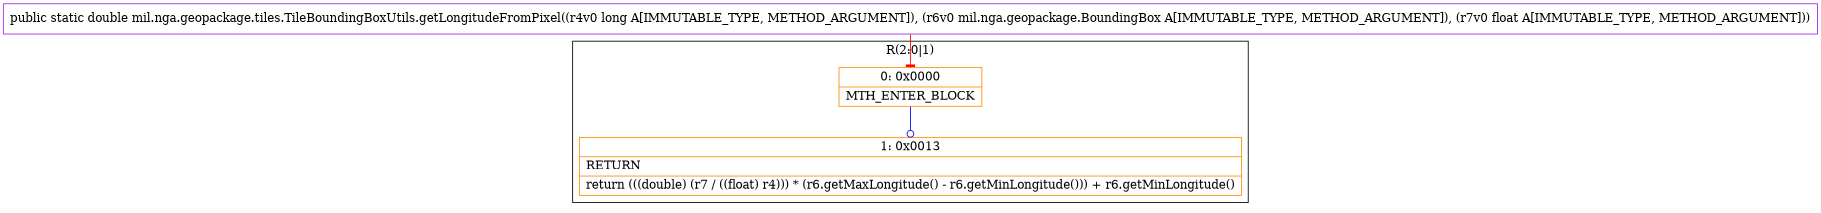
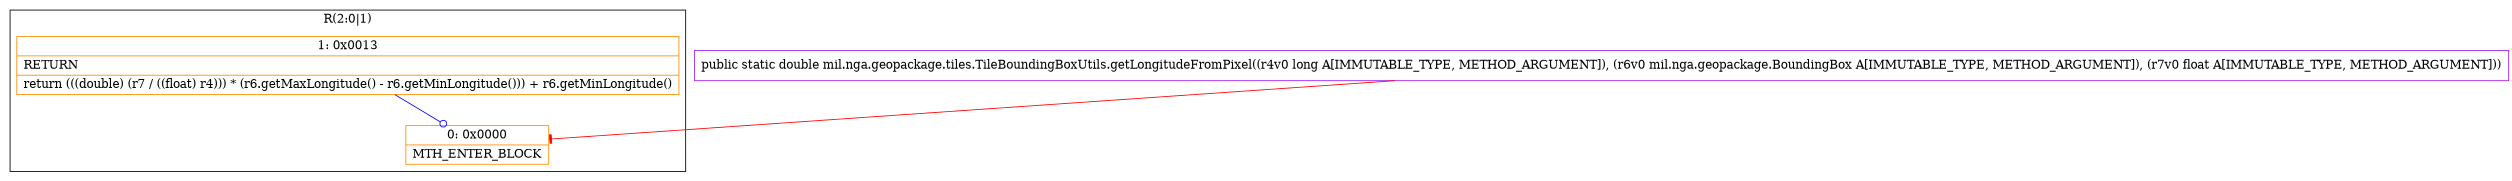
(910, 119) -> (418, 108)
